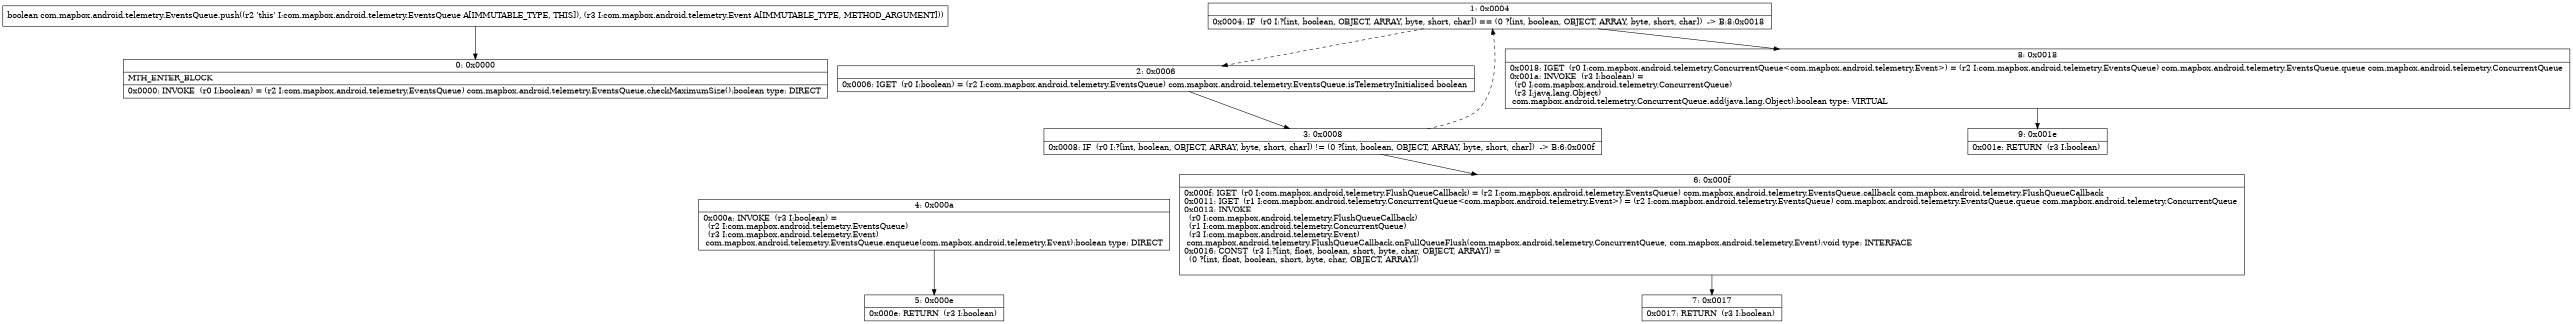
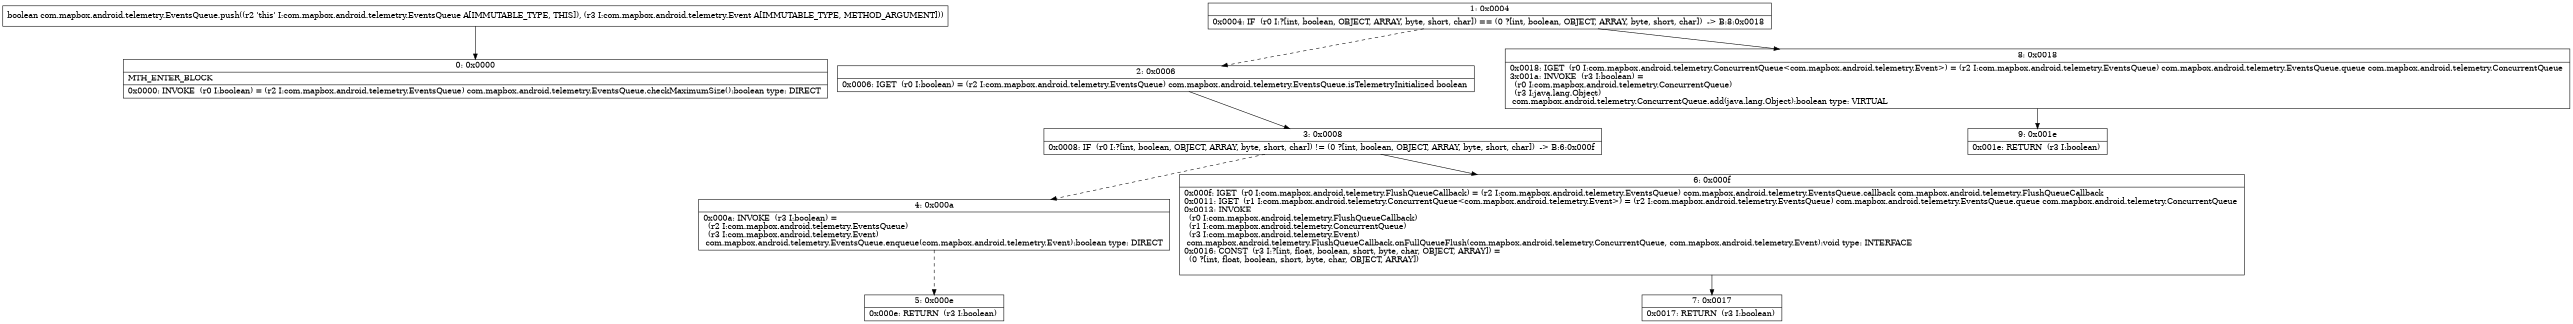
(1578, 77) -> (1578, 77)
(1486, 100) -> (1161, 176)
(934, 270) -> (934, 270)
